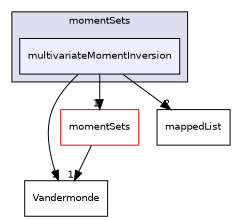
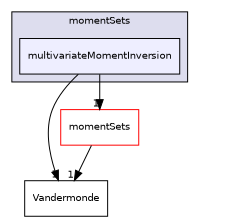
(194, 127) -> none
